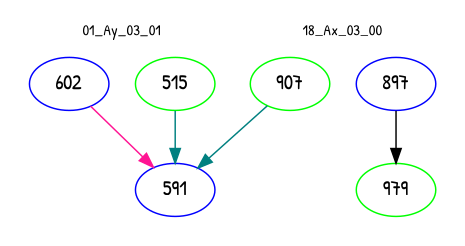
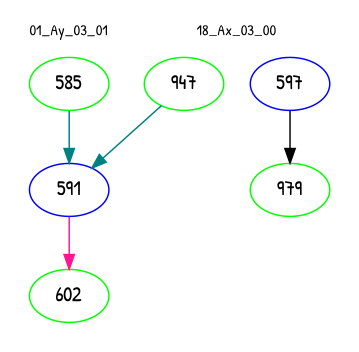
(69, 84) -> (69, 296)
(175, 84) -> (69, 84)
(290, 84) -> (184, 84)
(396, 84) -> (290, 84)
(117, 132) -> (69, 236)
